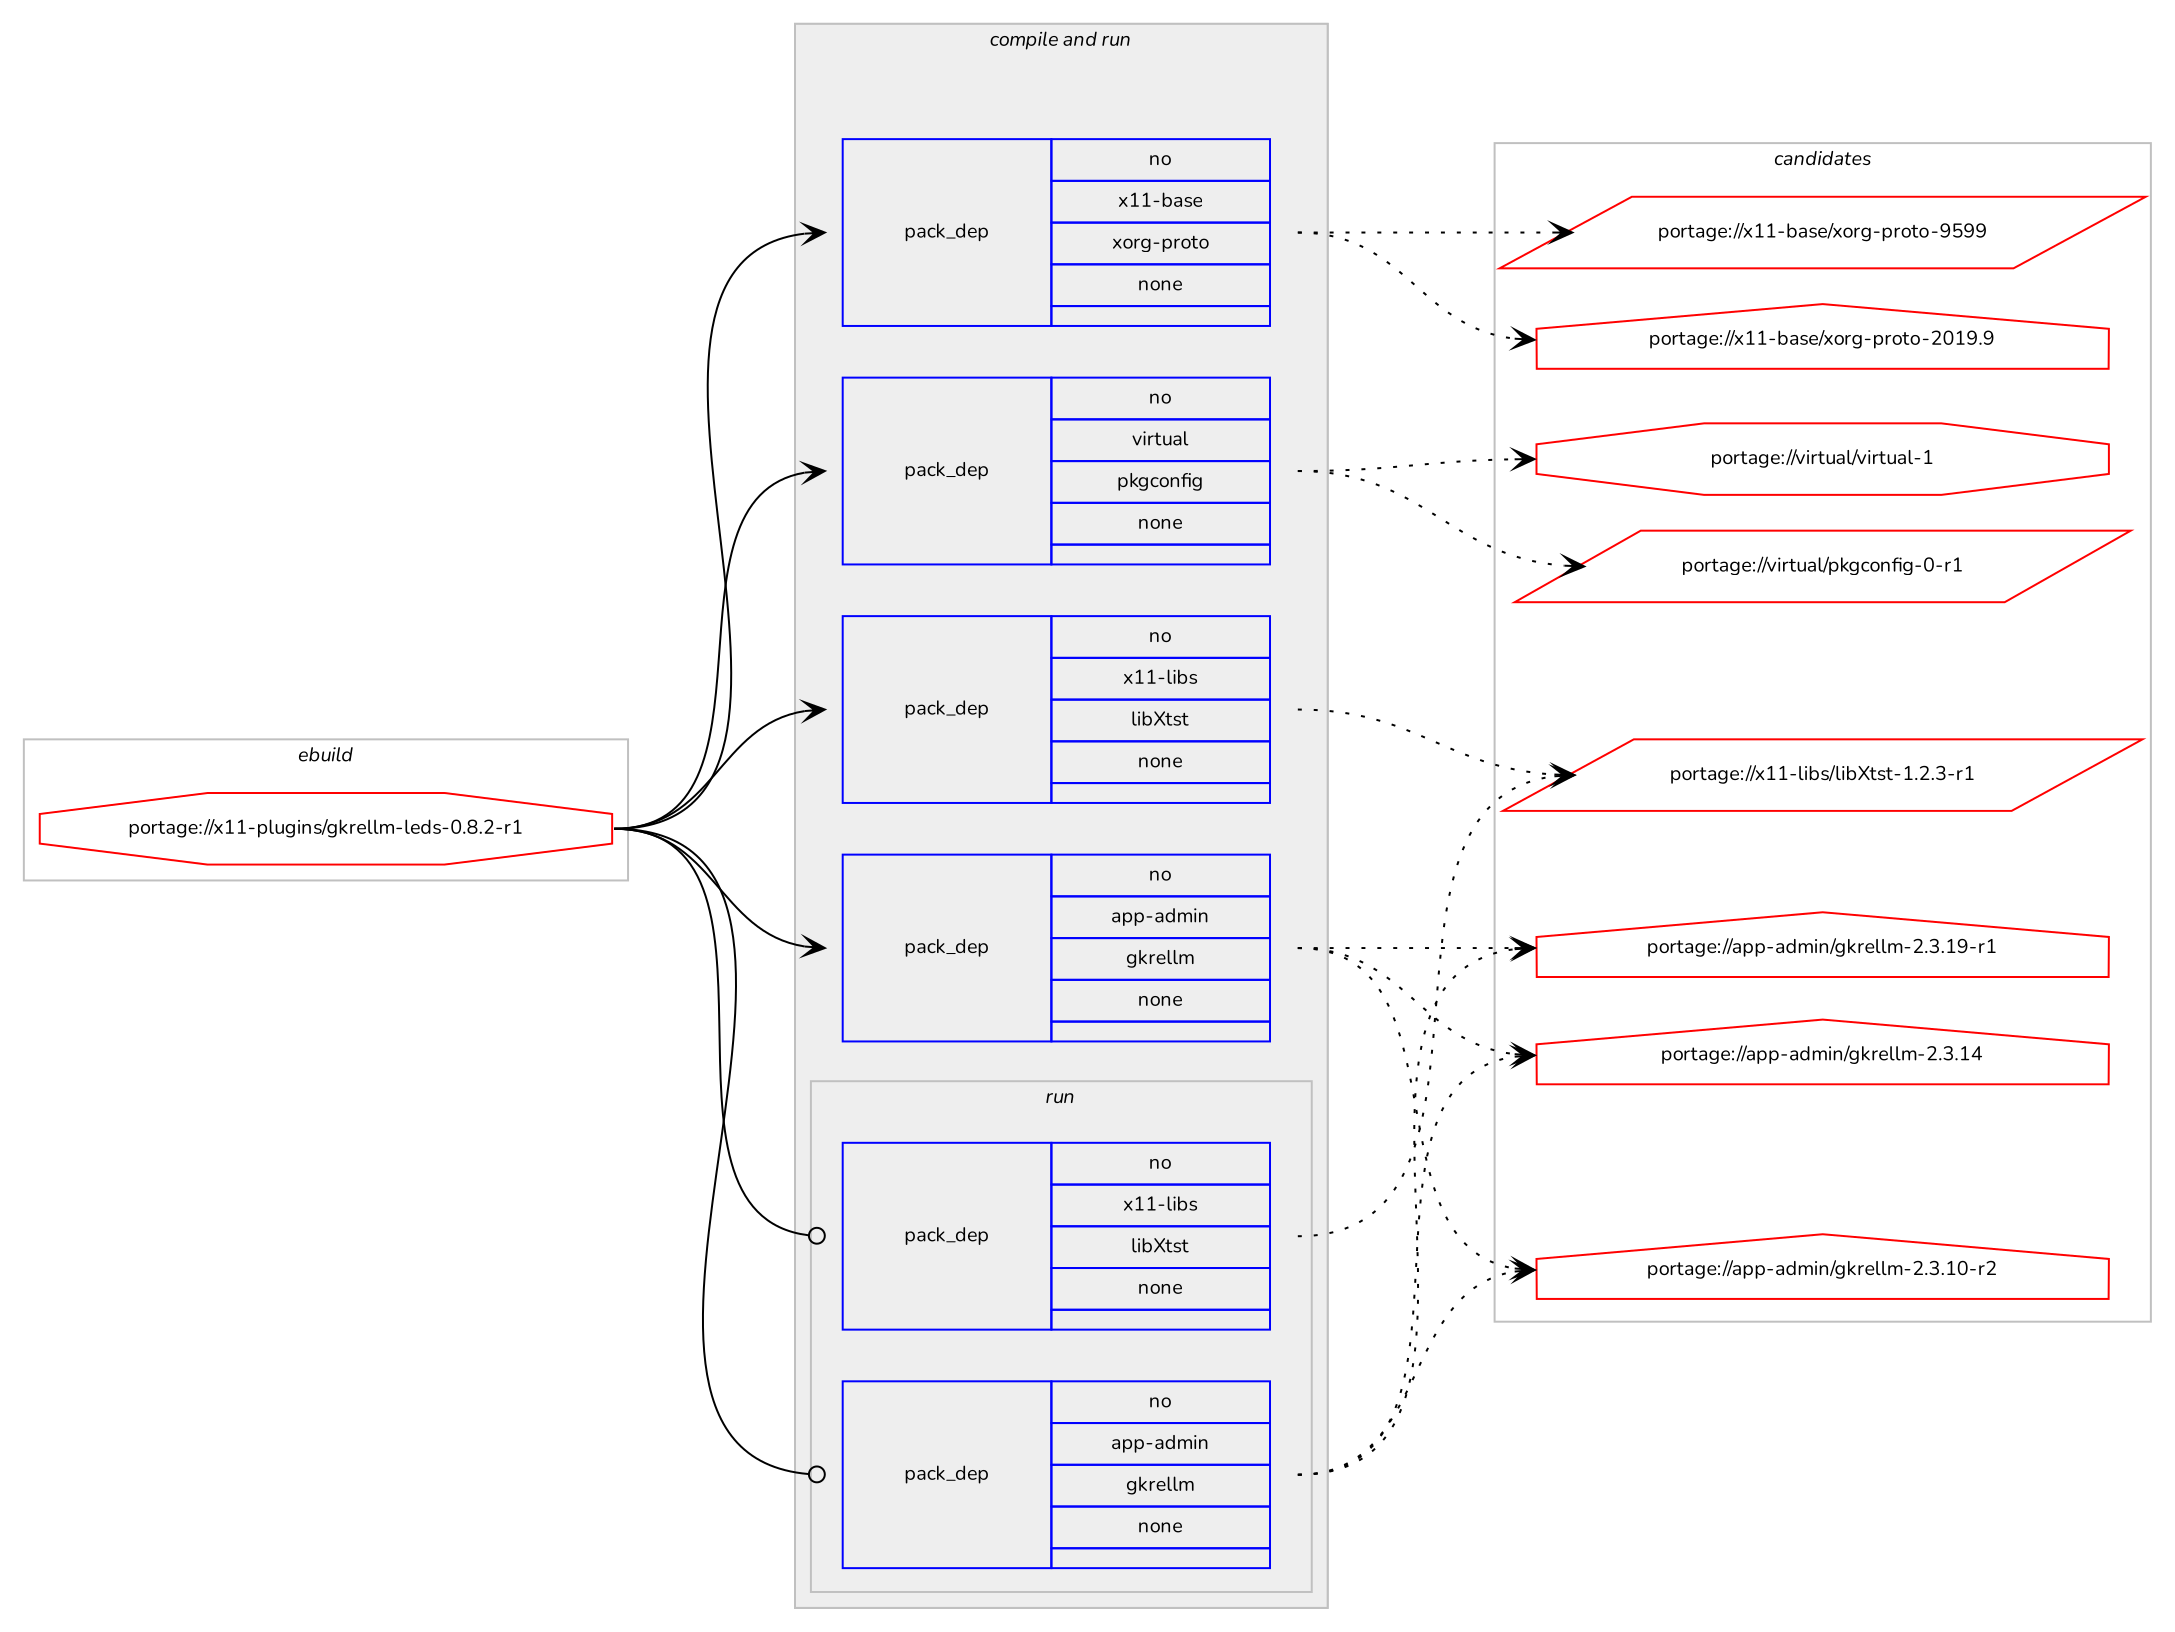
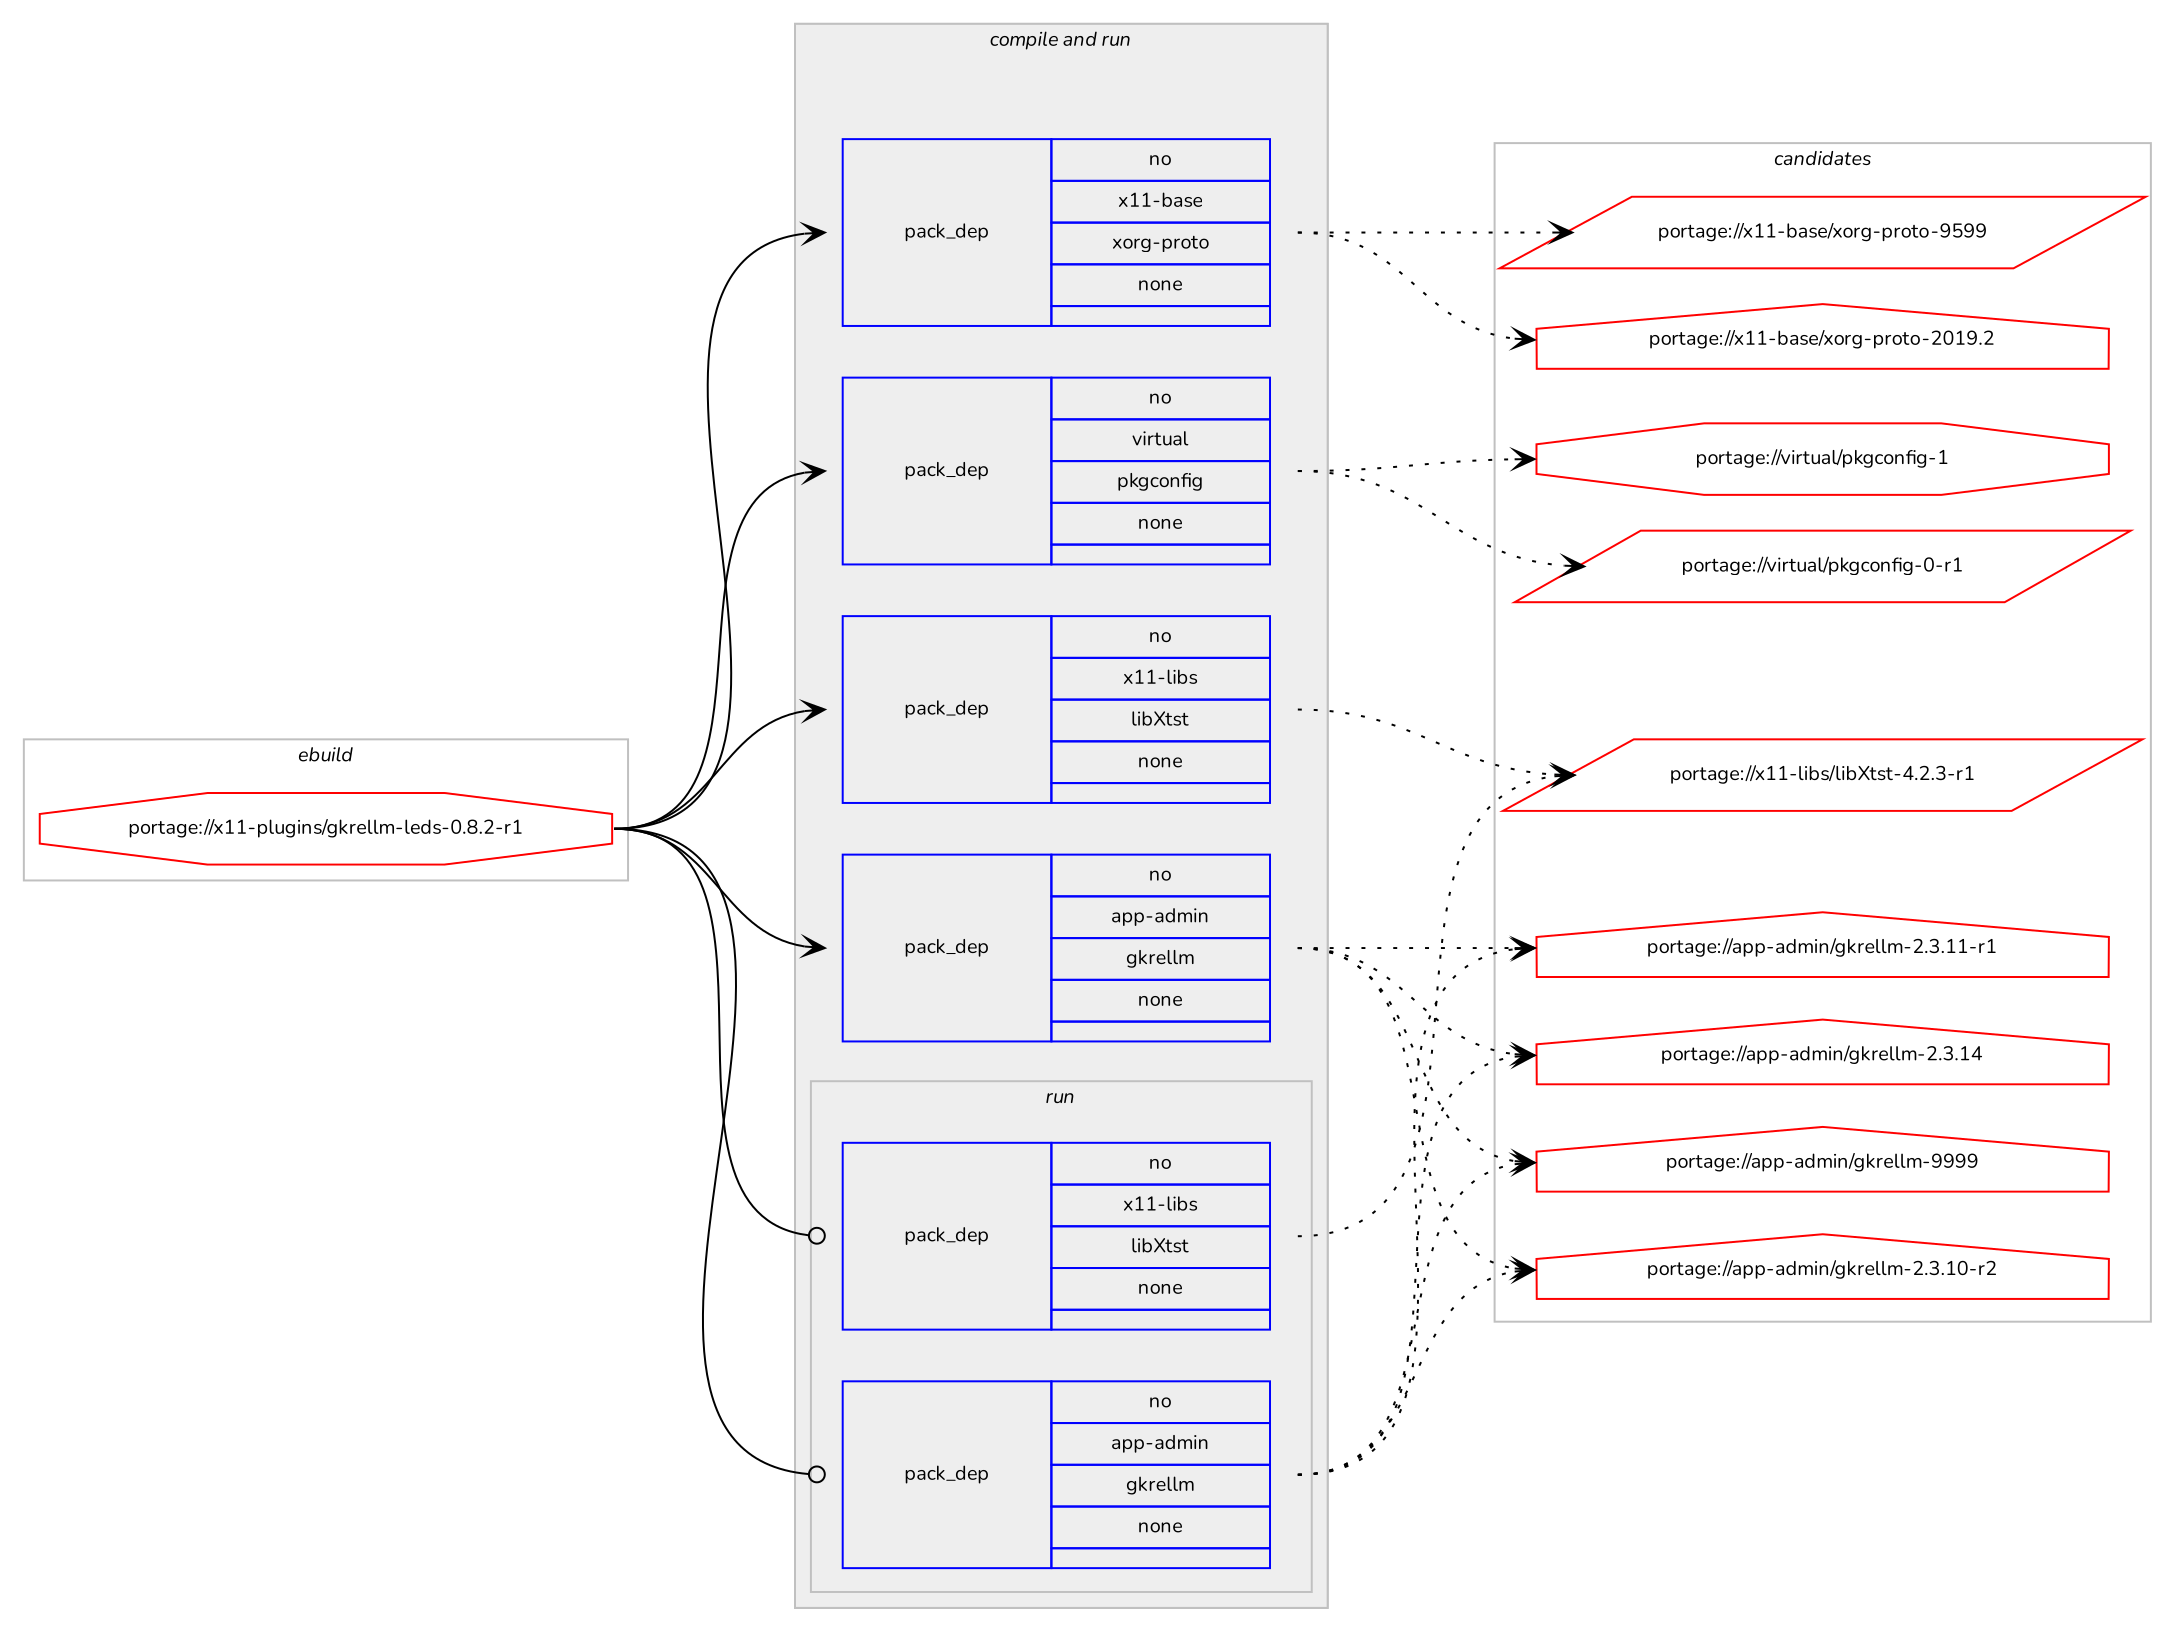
(1823, 340) -> (1823, 340)
(1823, 459) -> (1823, 459)
(1823, 775) -> (1823, 775)
(1823, 948) -> (1823, 948)
none -> (1823, 1163)
